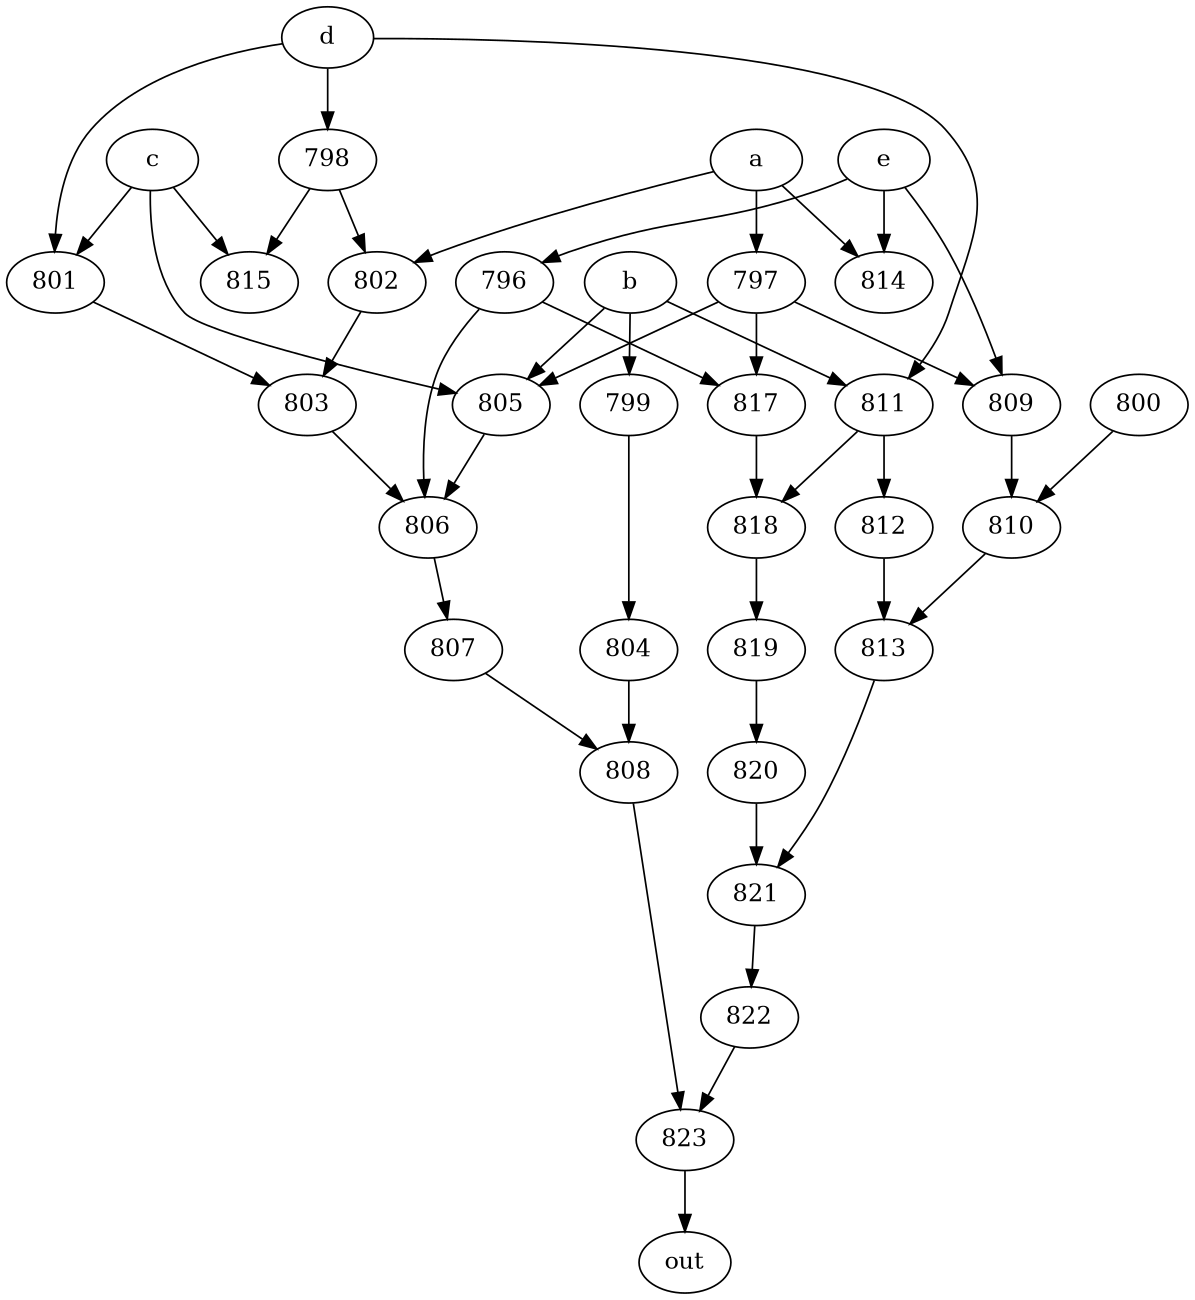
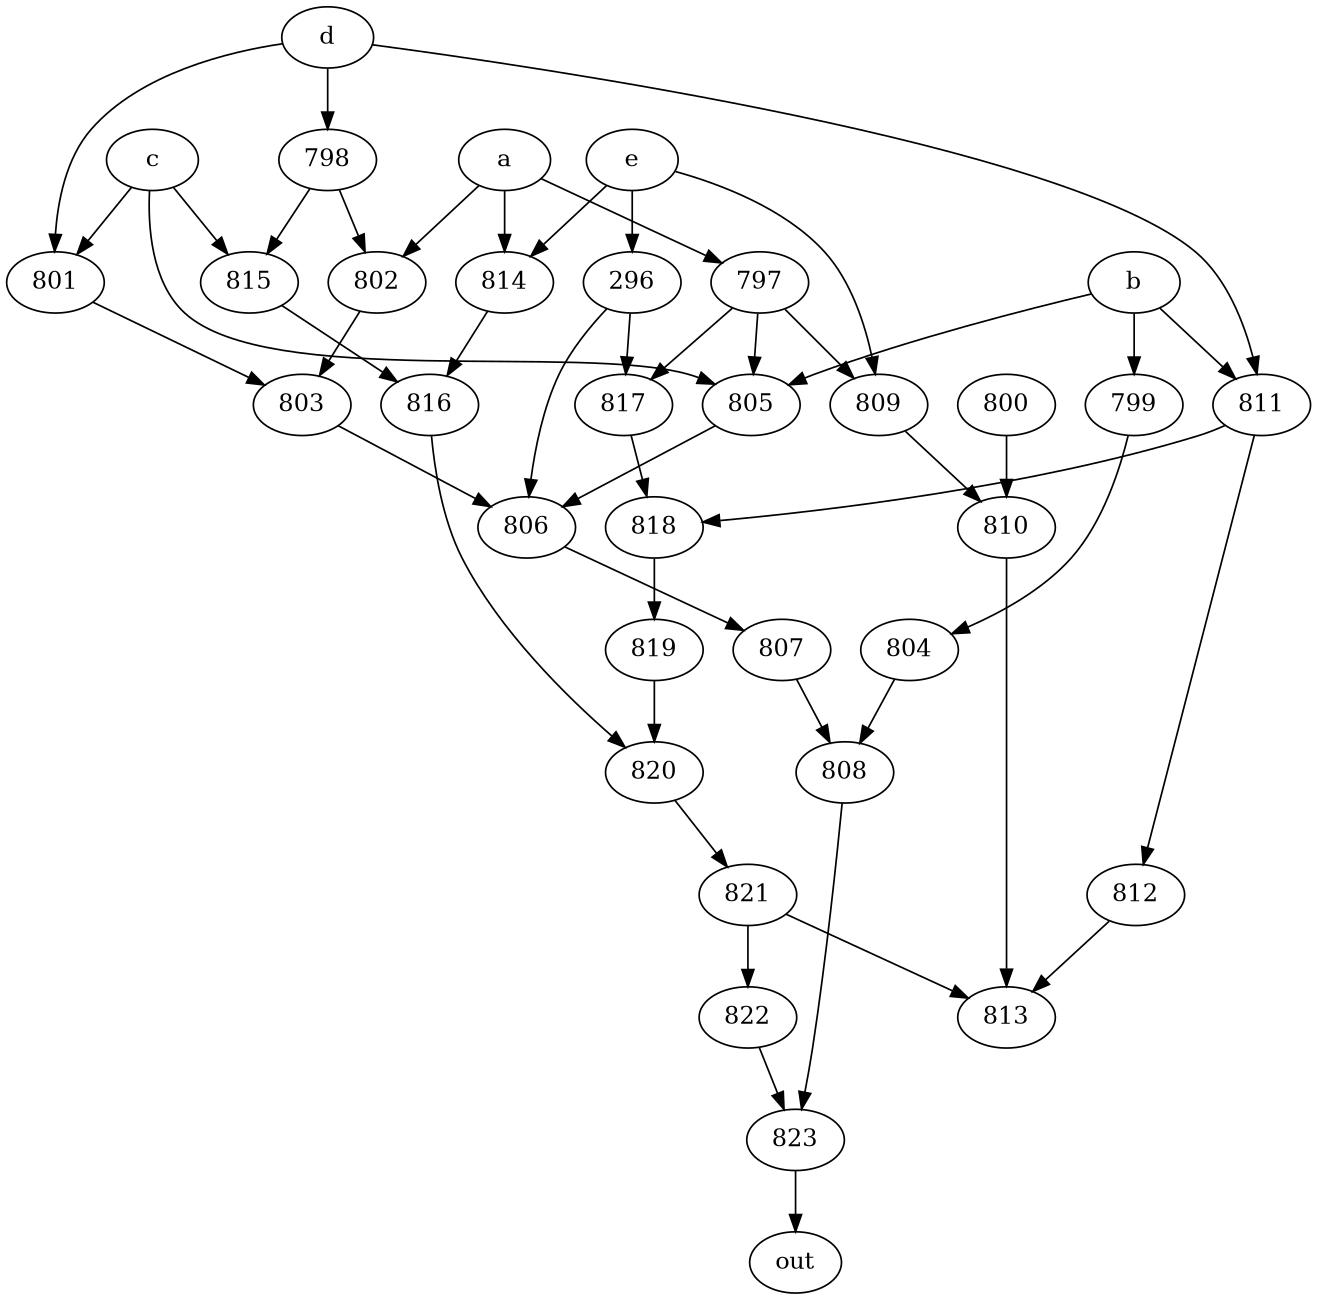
(505, 282) -> (632, 282)
none -> (430, 405)
(838, 770) -> (869, 952)
